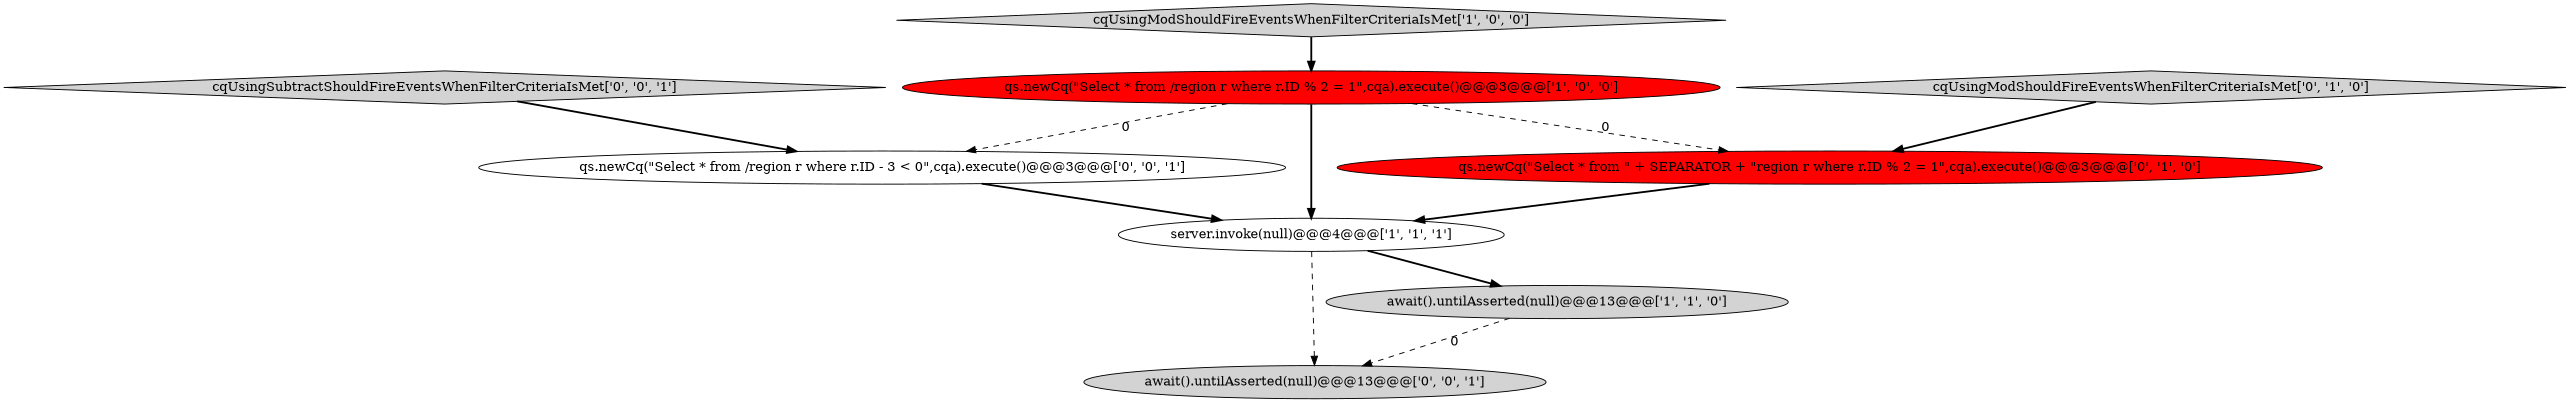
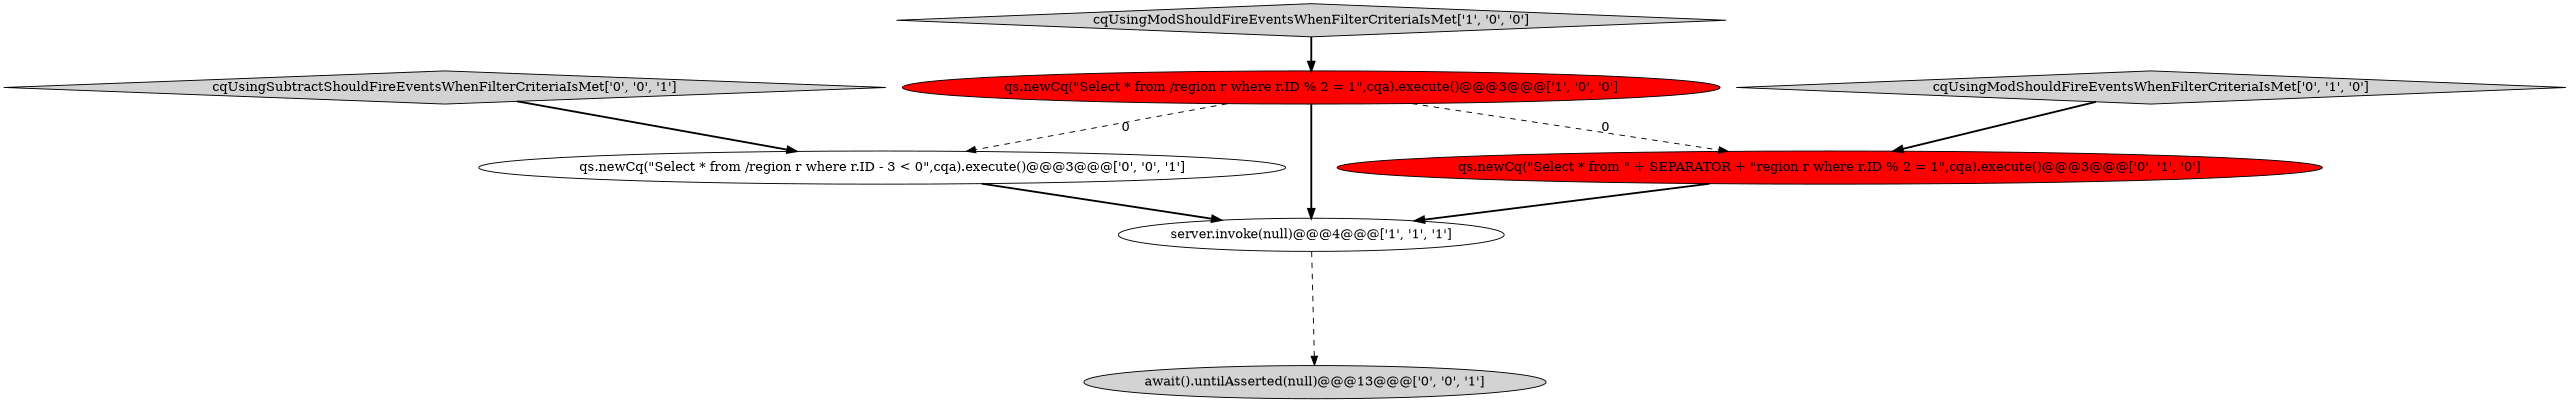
(1557, 302) -> none
